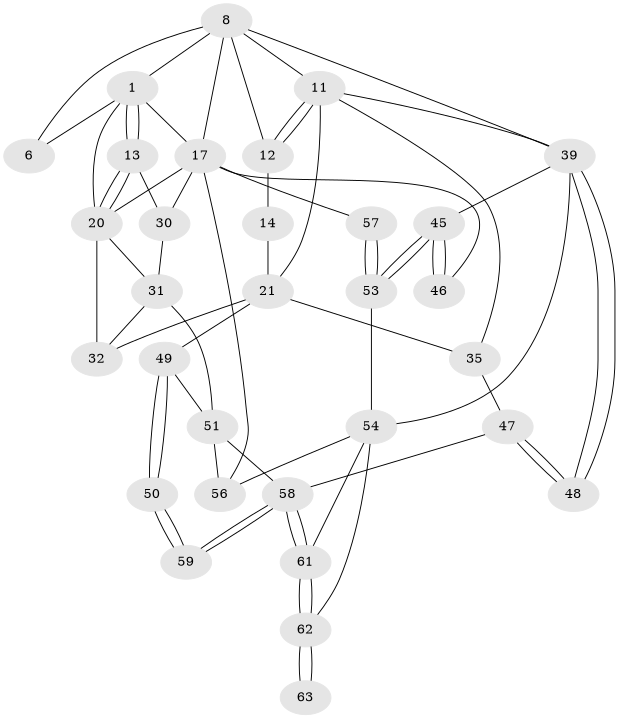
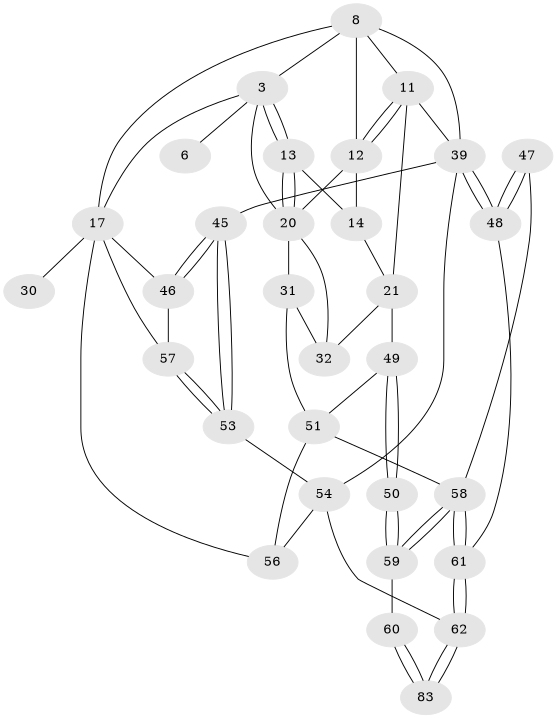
(108, 65) -> none
(133, 88) -> (262, 88)
(146, 185) -> (327, 195)
(154, 187) -> (315, 198)
(161, 258) -> none
none -> (168, 325)
(475, 359) -> none
(339, 494) -> (511, 397)
none -> (392, 630)
(306, 698) -> (426, 698)
